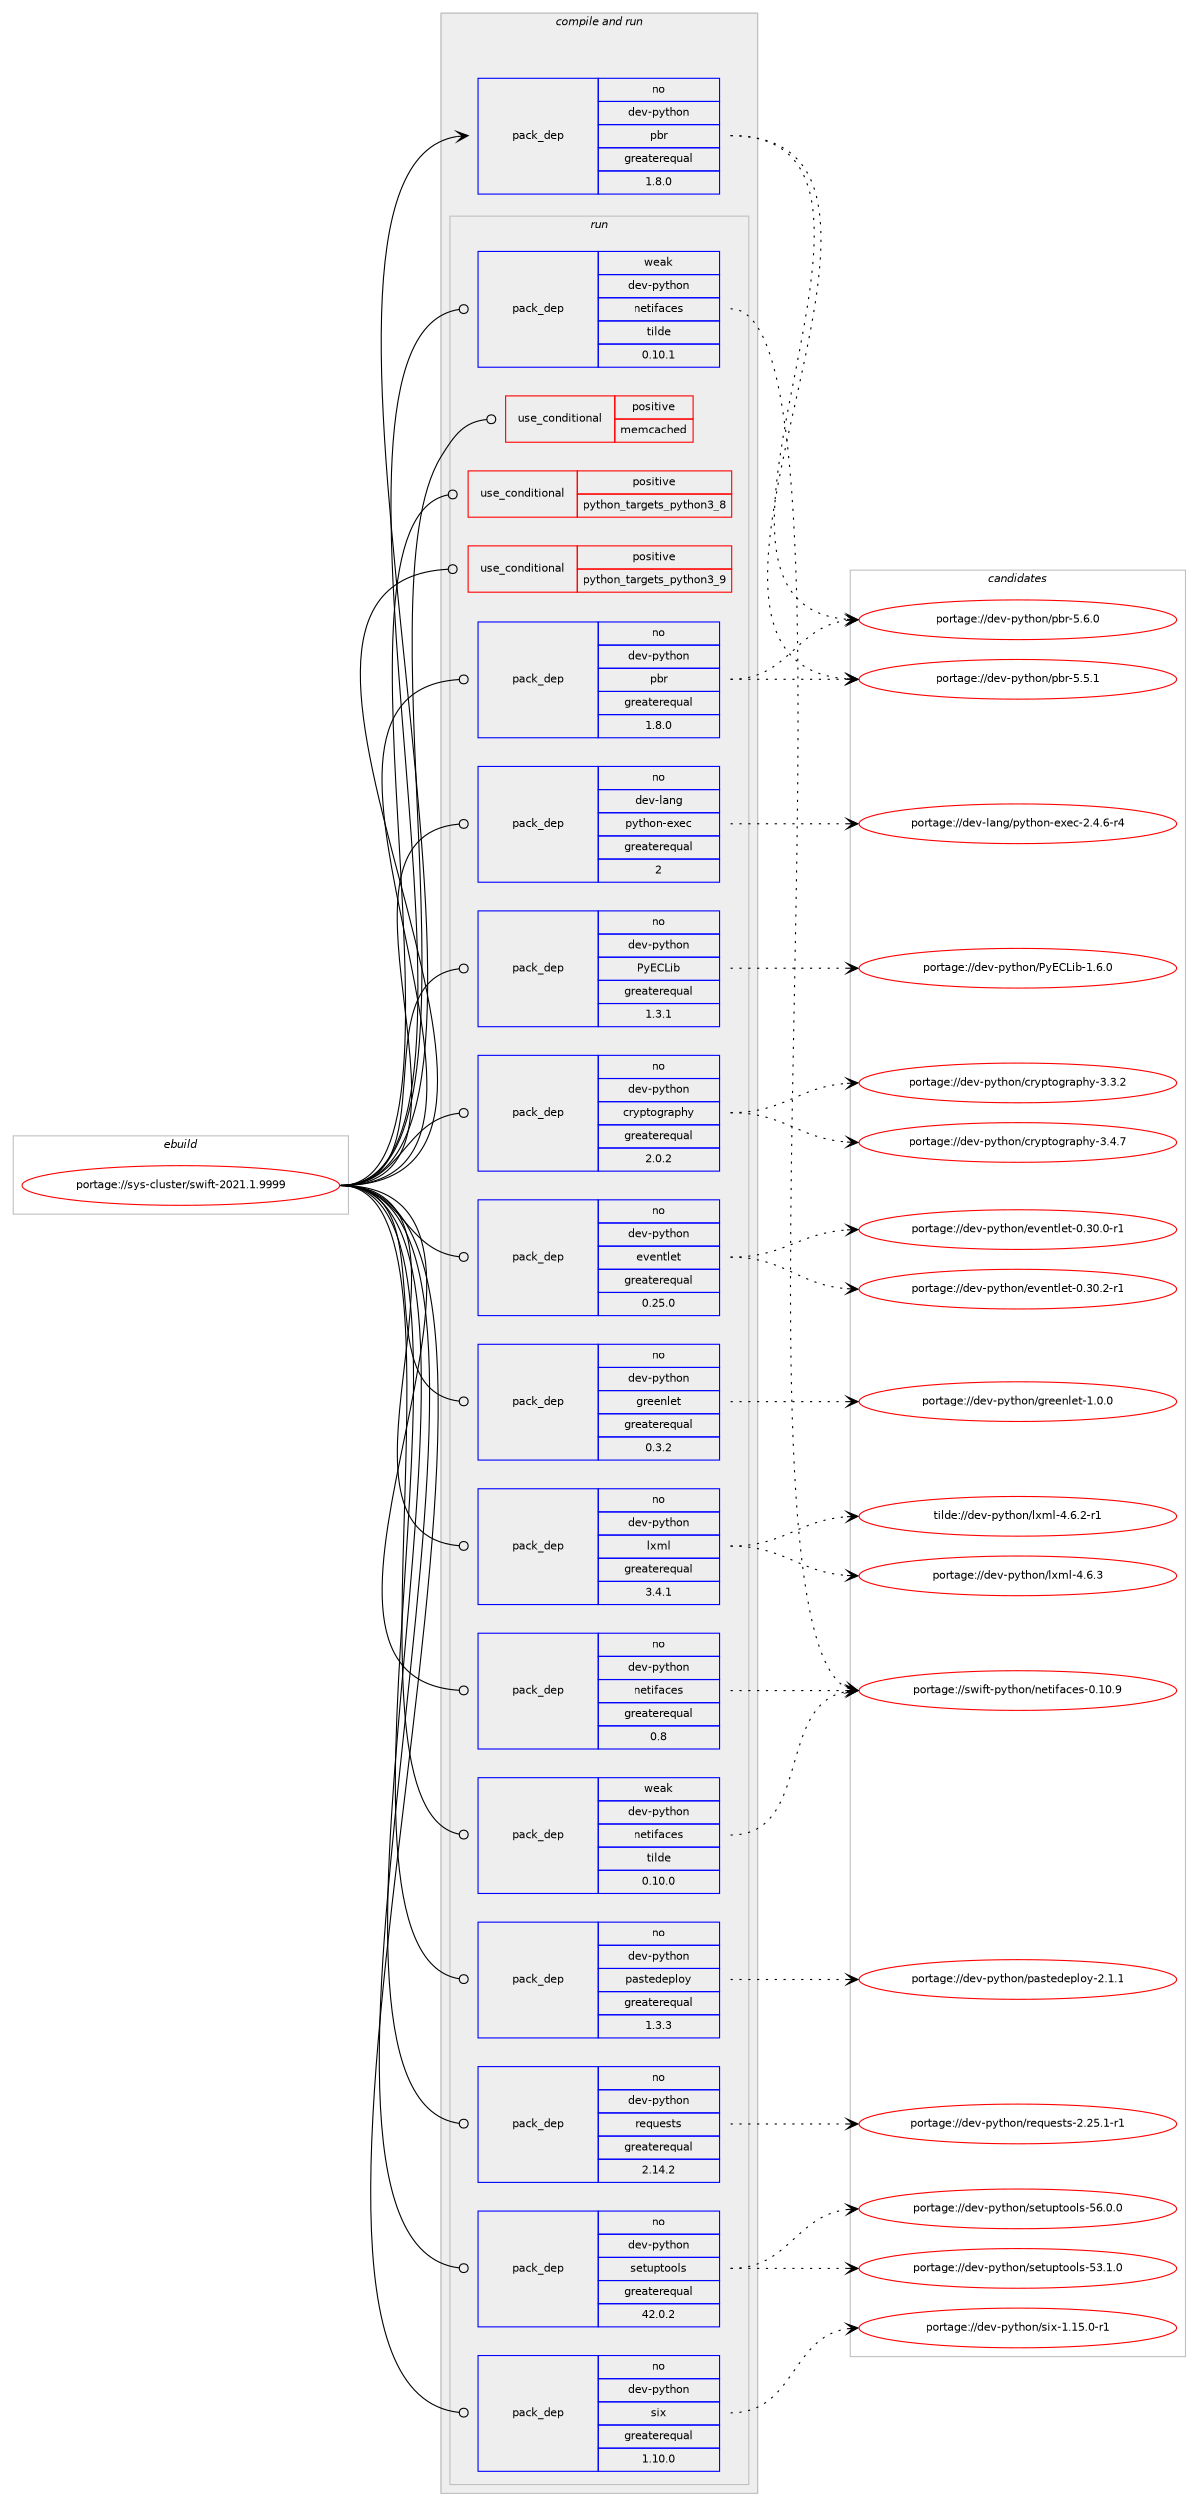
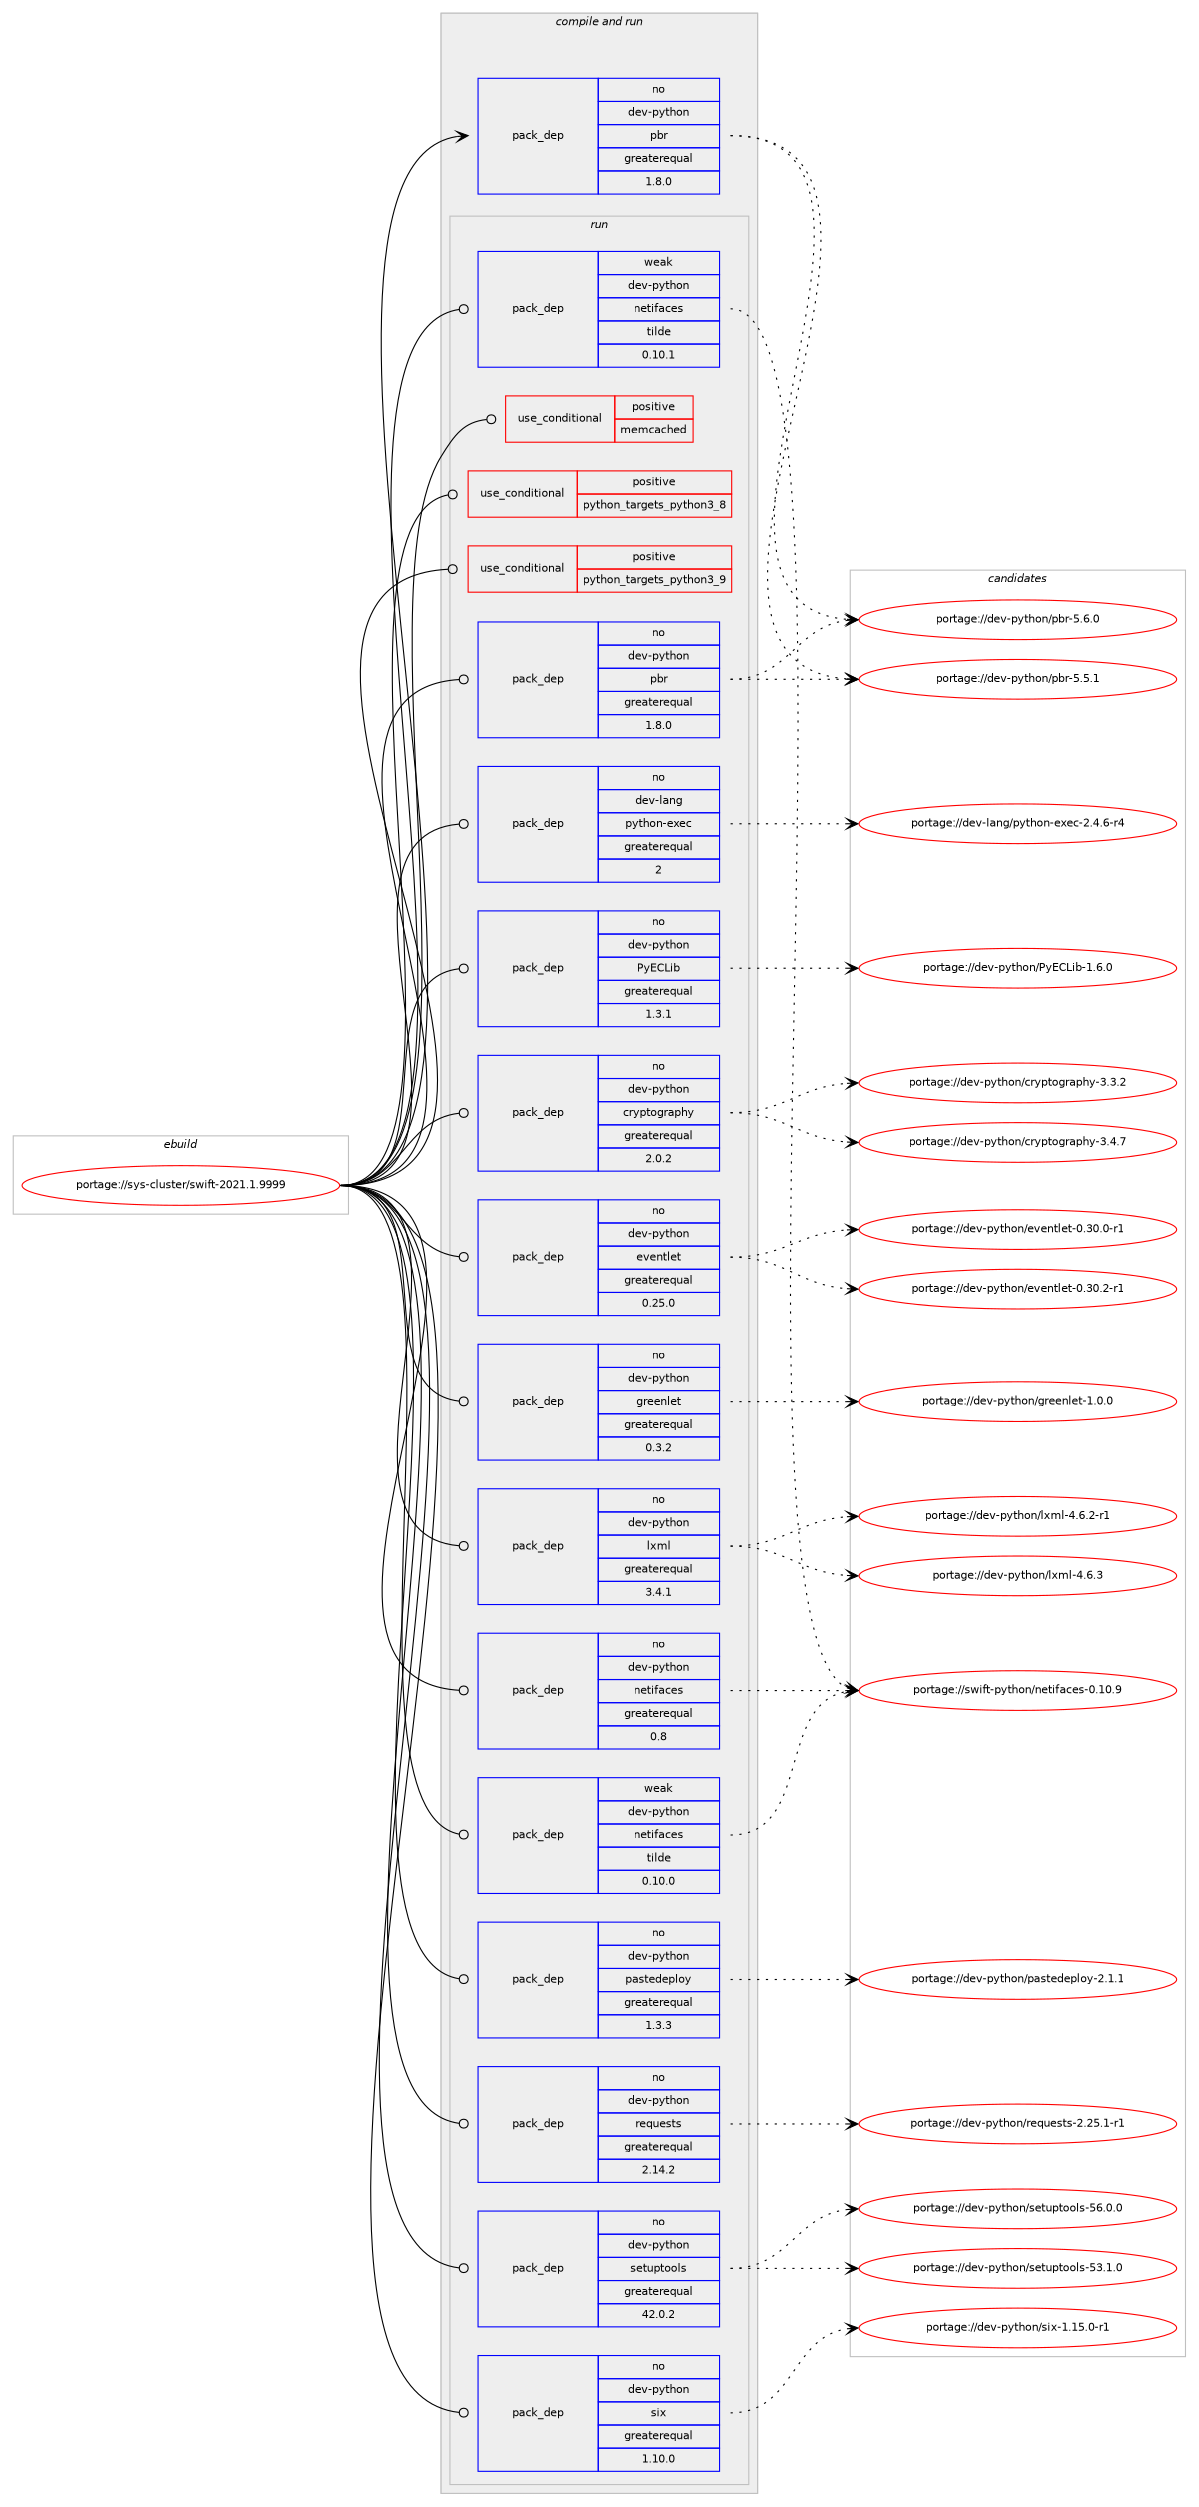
(1018, 1516) -> (1018, 1516)
